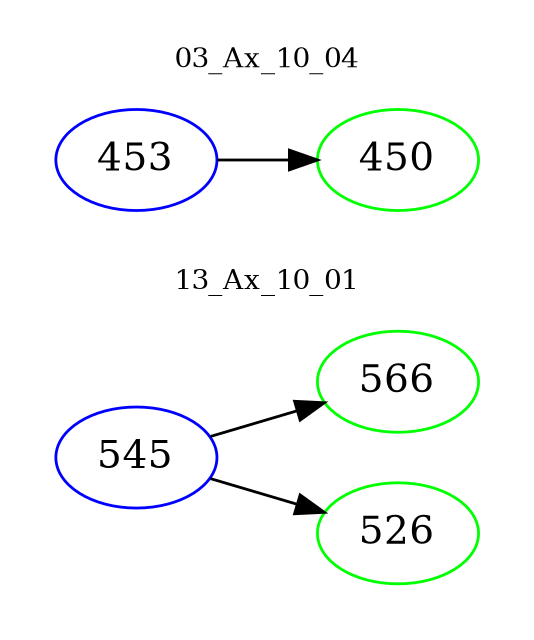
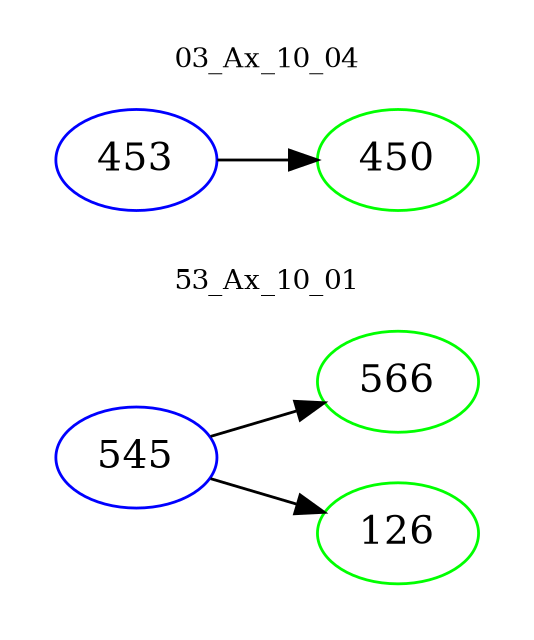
(267, 282) -> (267, 282)
(398, 533) -> (398, 533)
